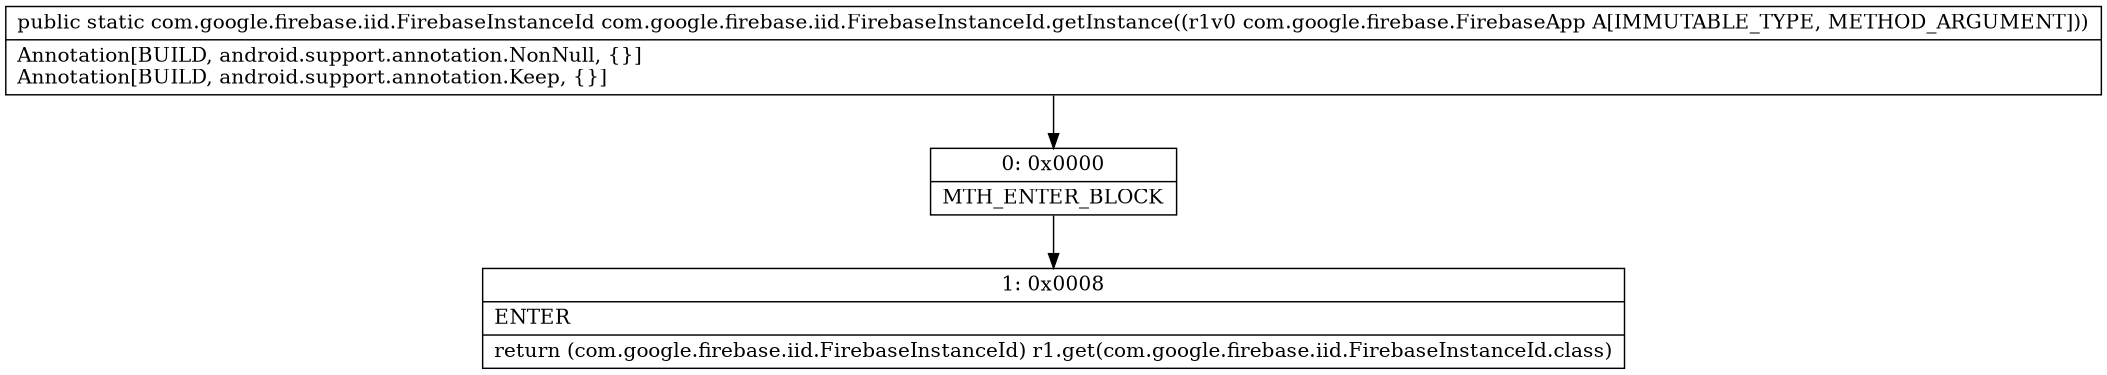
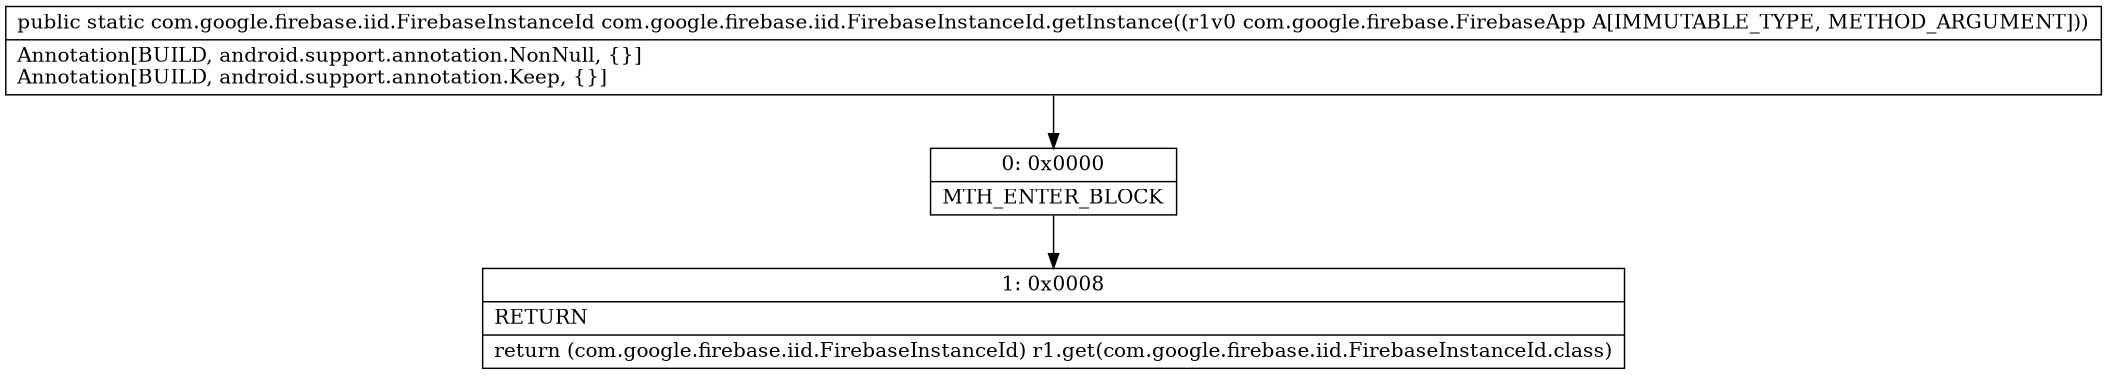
(533, 318) -> (541, 318)
